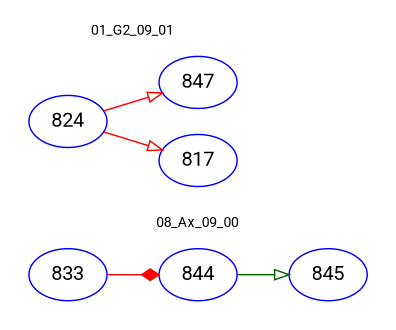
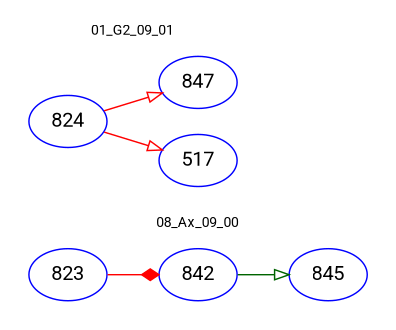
(198, 160) -> (198, 160)
(68, 275) -> (68, 275)
(198, 275) -> (198, 275)
